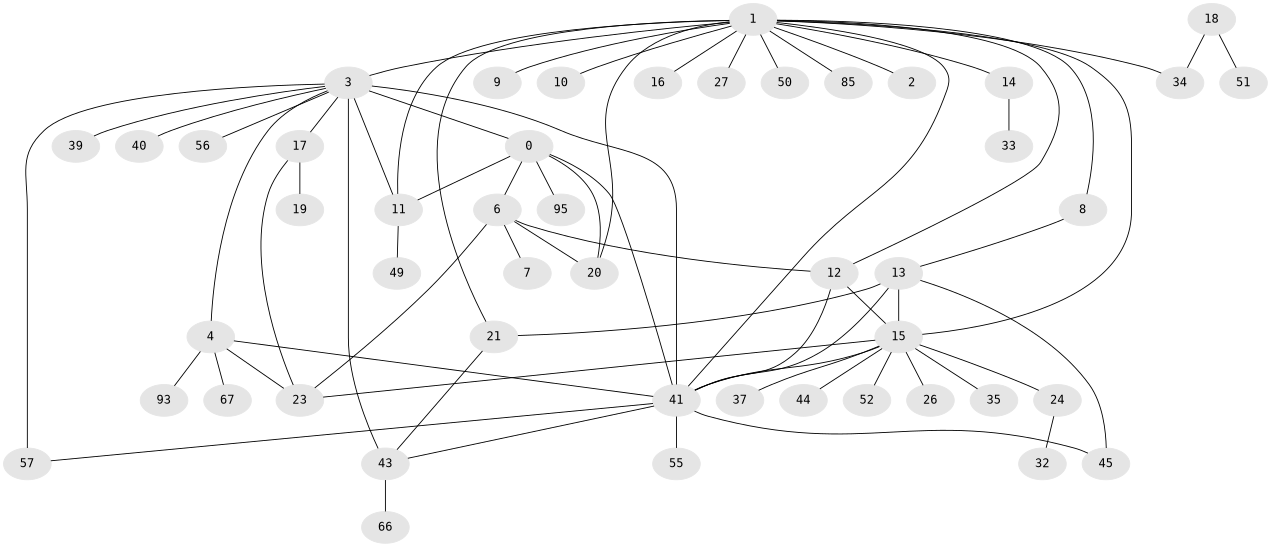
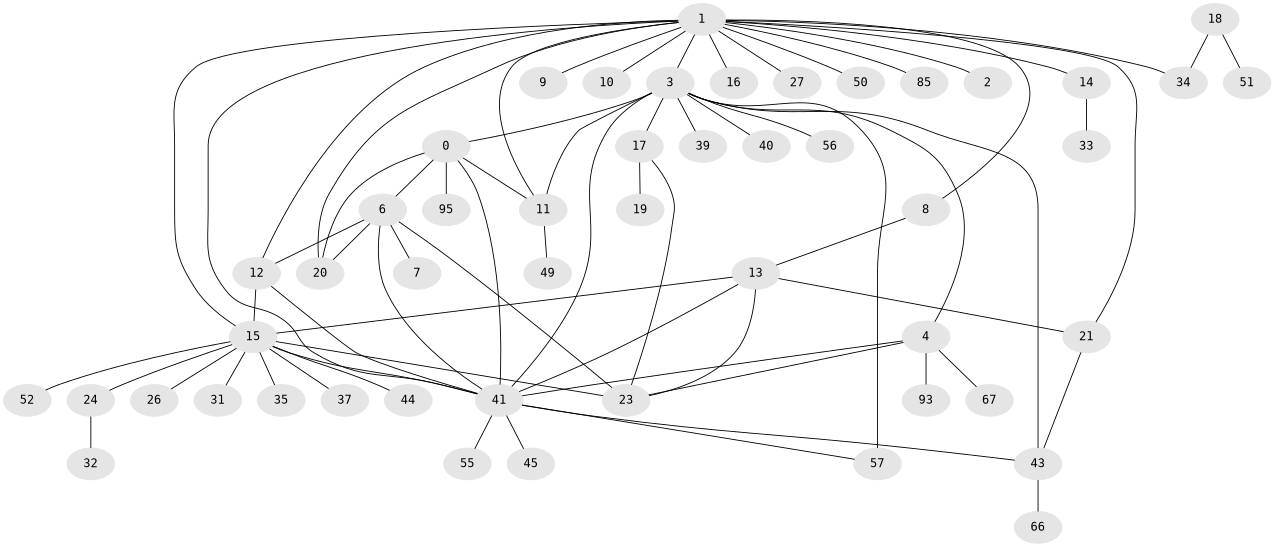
none -> (409, 326)
(1041, 338) -> (730, 357)
none -> (218, 400)
